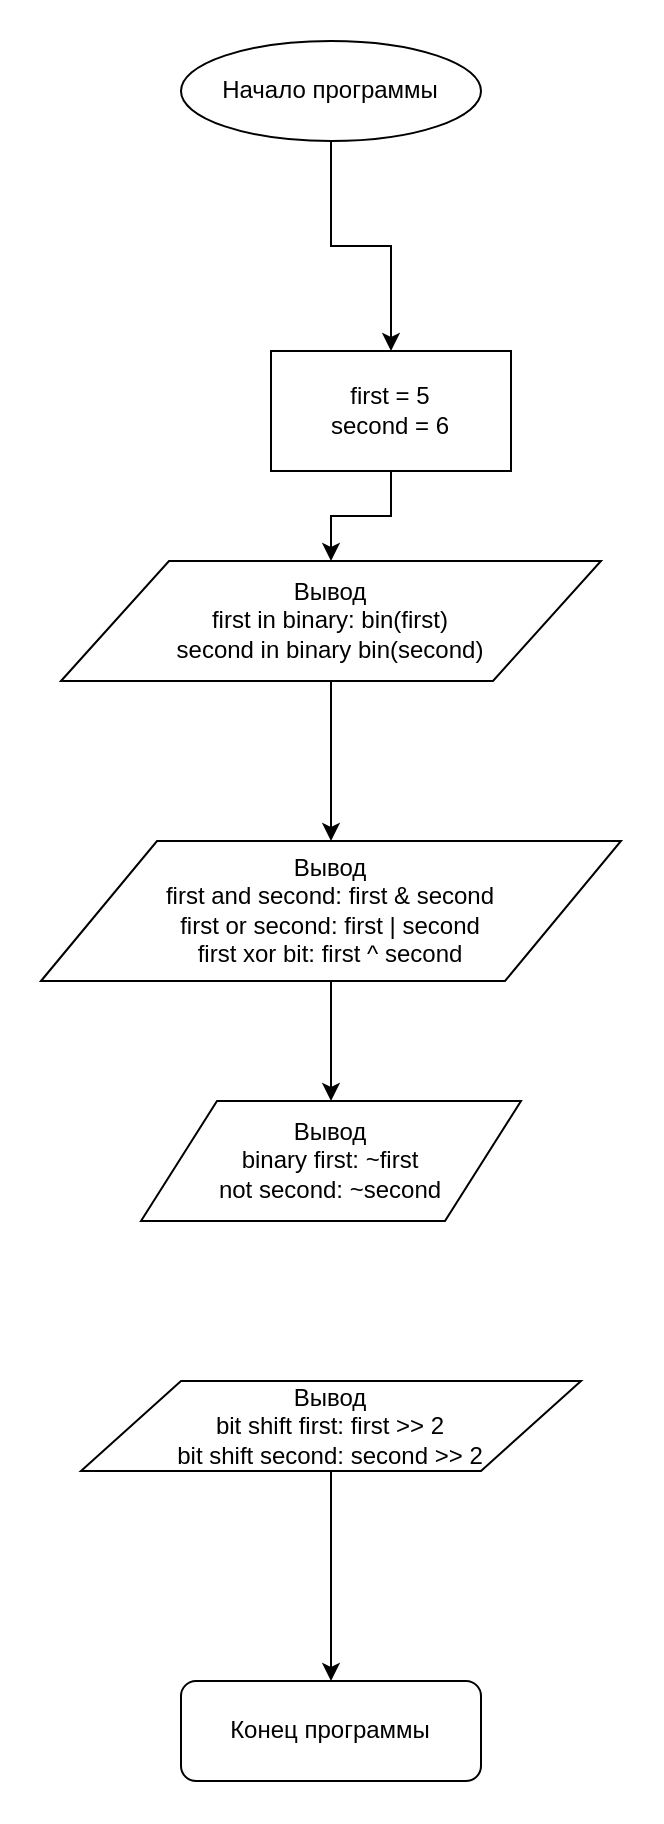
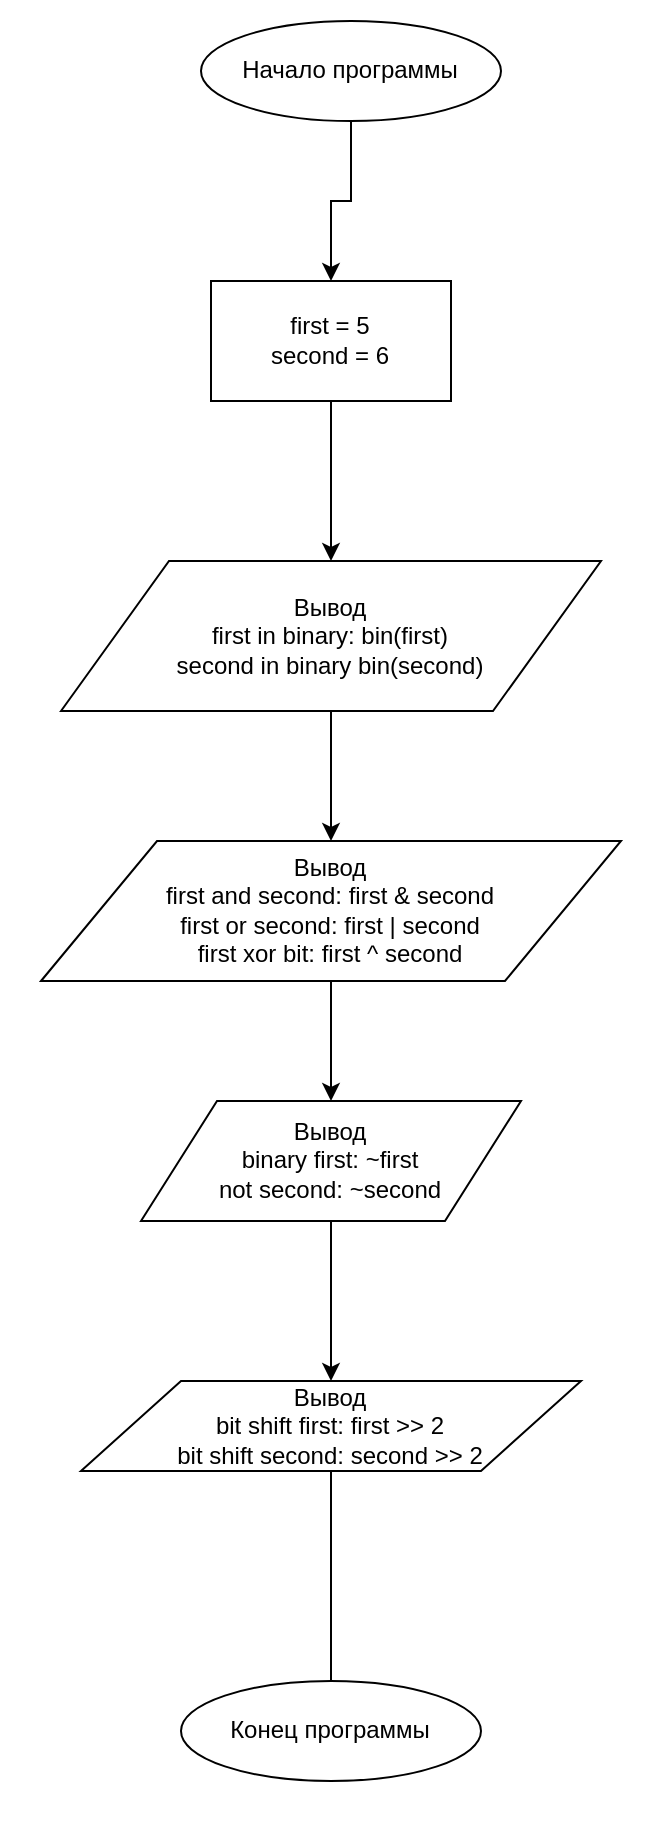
(331, 91) -> (351, 71)
(391, 411) -> (331, 341)
(331, 621) -> (331, 636)
none -> (331, 1294)
(331, 1666) -> (331, 1671)
(331, 1731) -> (331, 1731)
